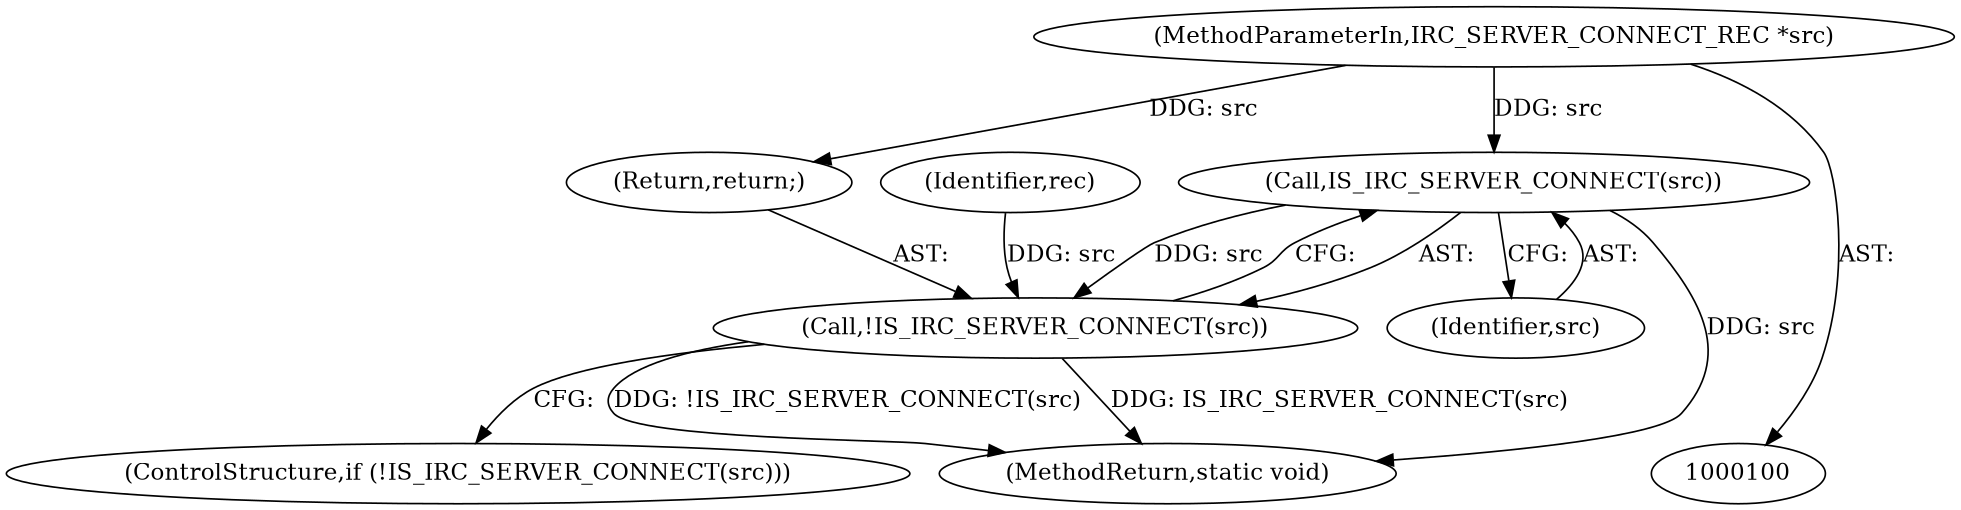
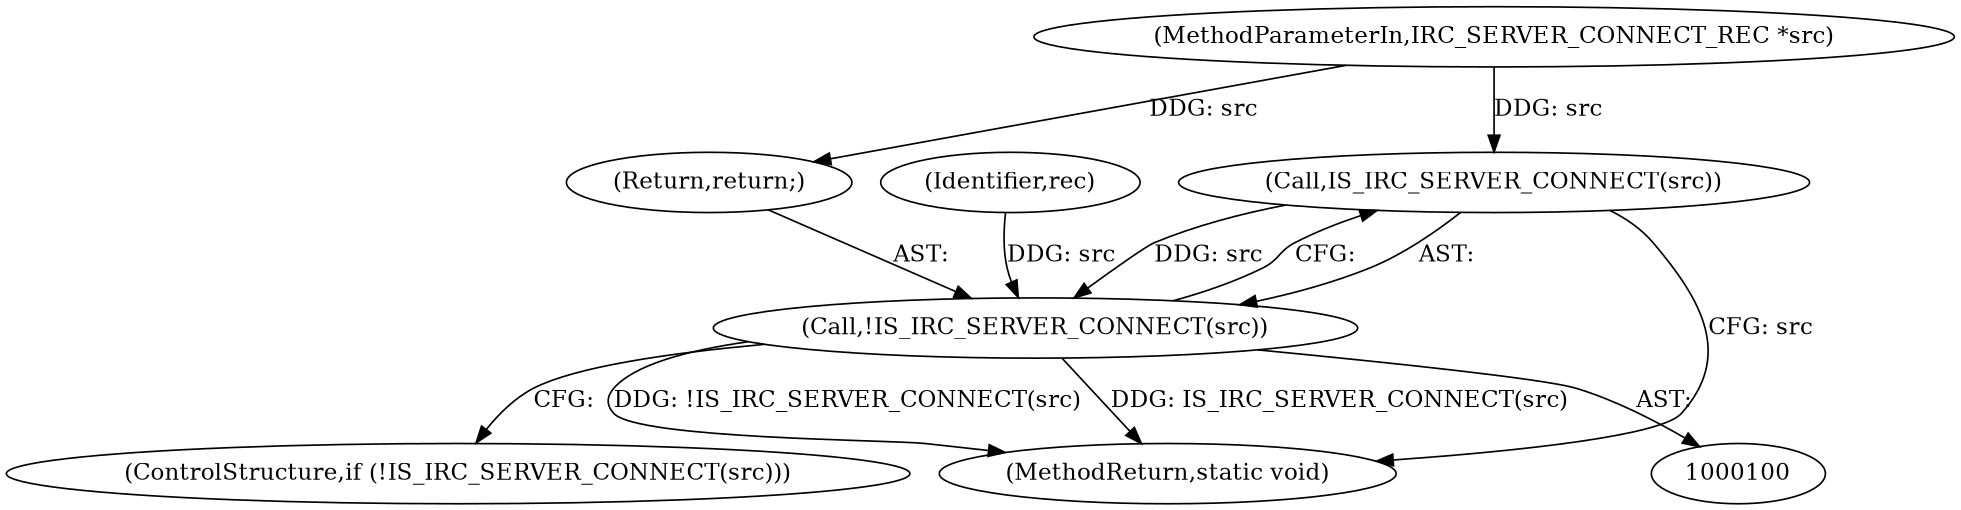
(1838, 217) -> (1477, 373)
(1516, 328) -> none
(1761, 328) -> (1761, 328)
